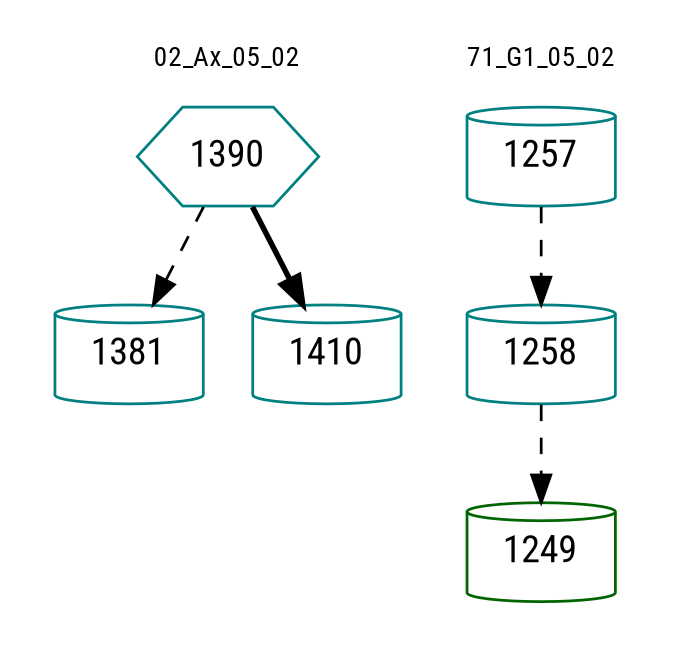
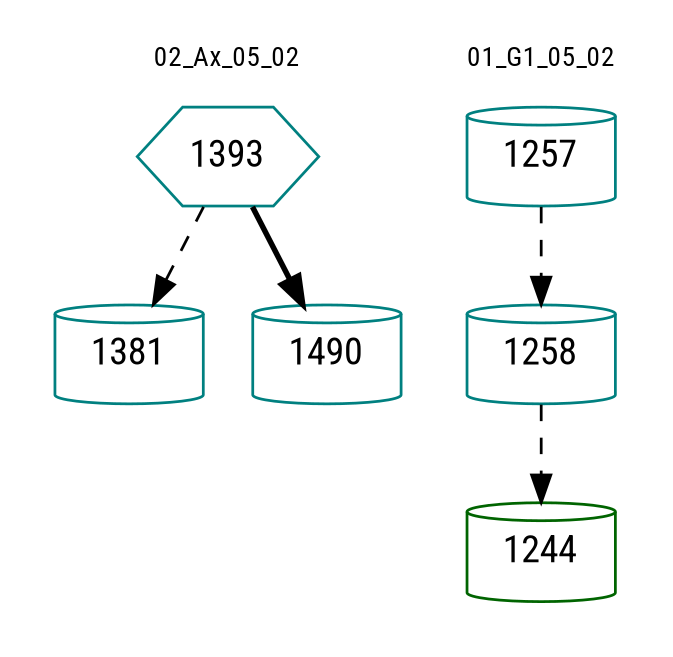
(543, 59) -> (543, 59)
(228, 157) -> (228, 157)
(327, 354) -> (327, 354)
(541, 552) -> (541, 552)
